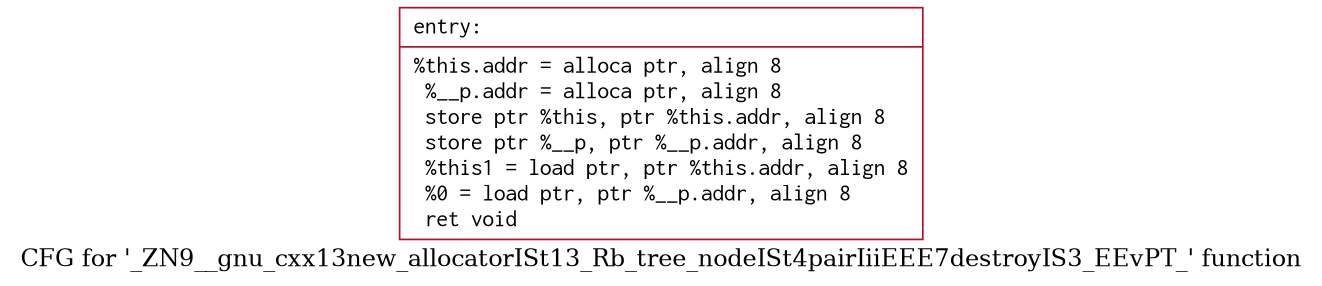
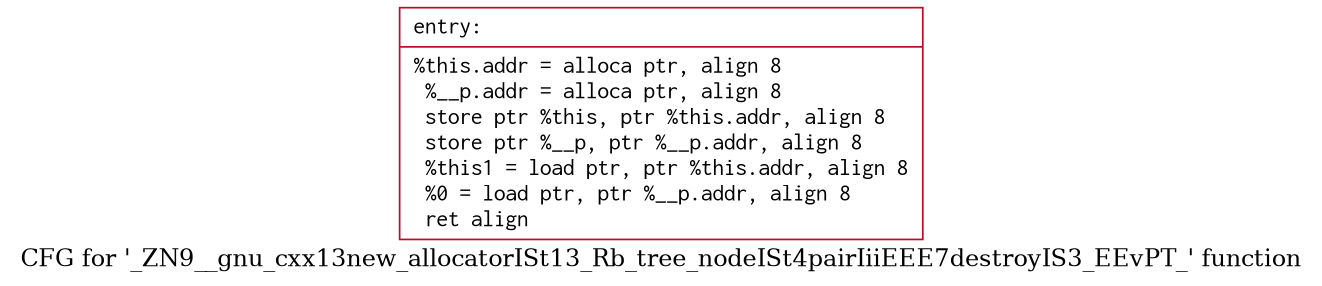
(465, 219) -> (471, 219)
